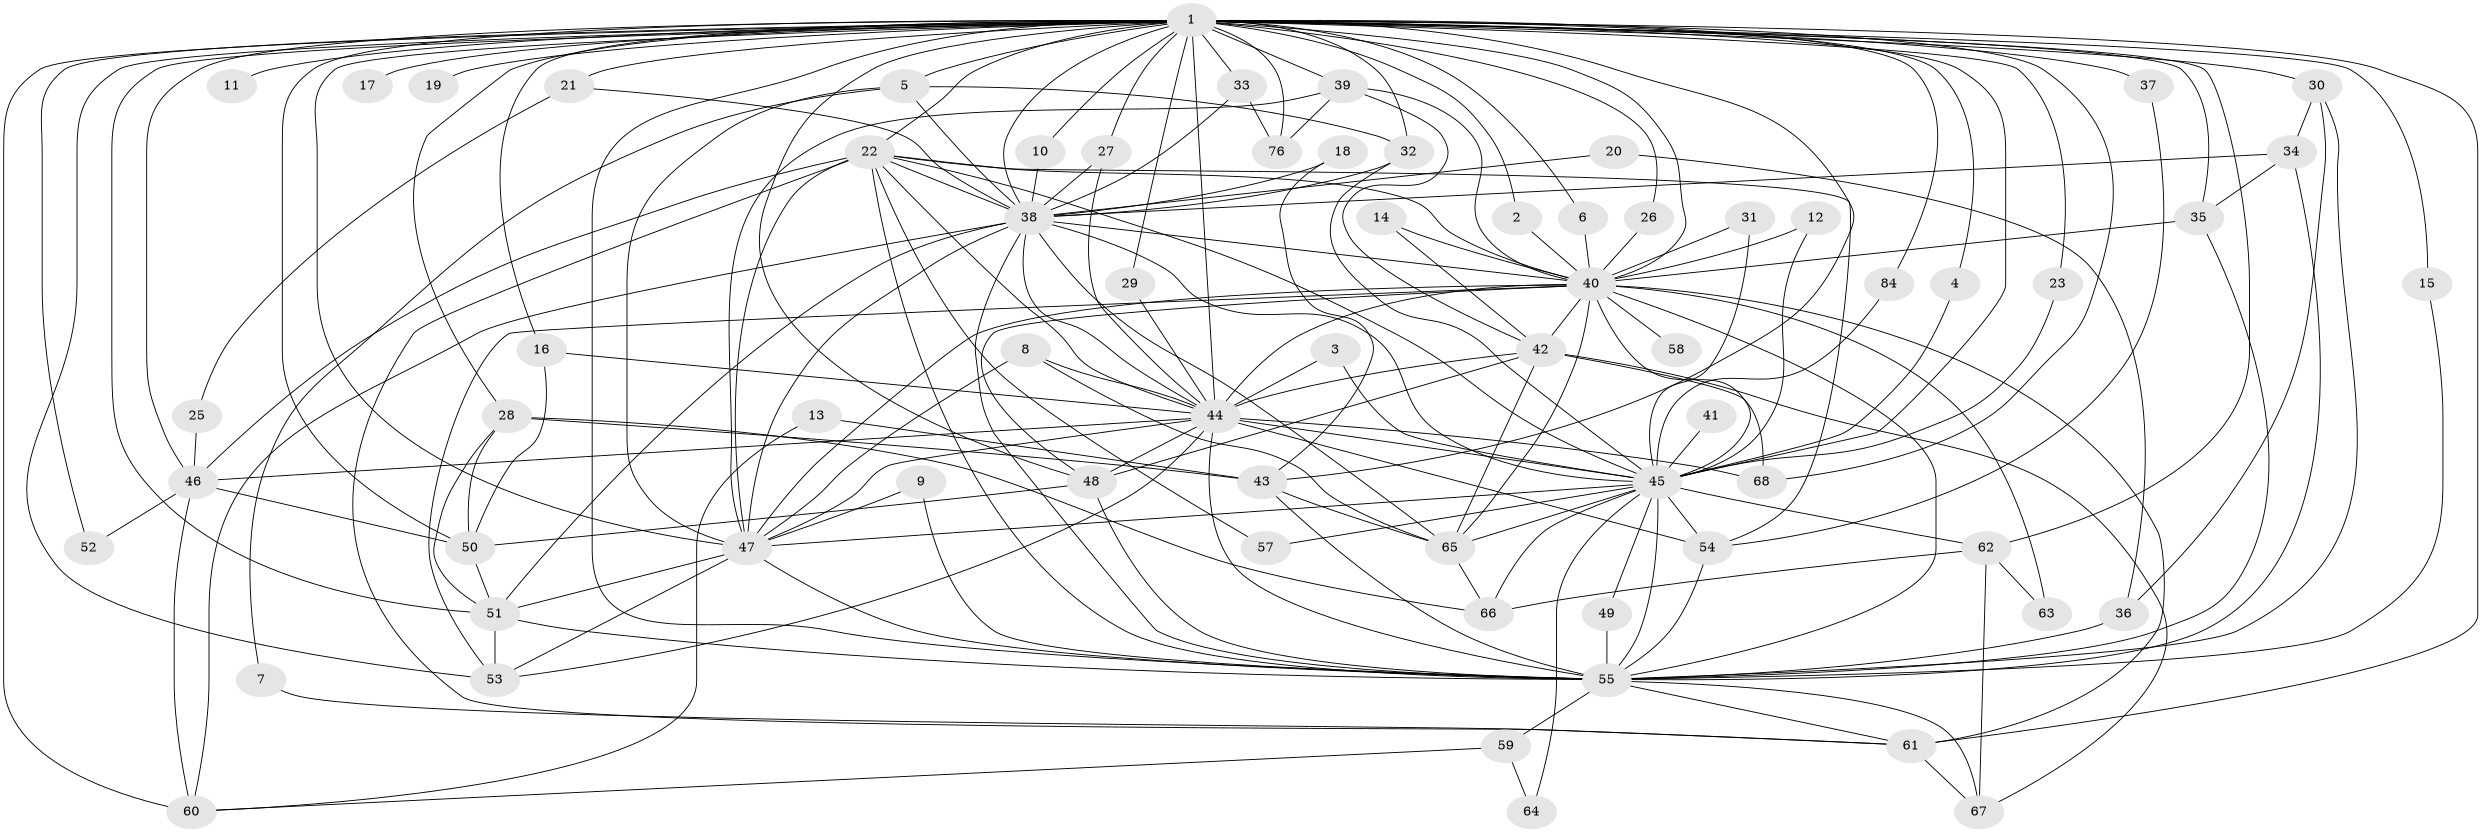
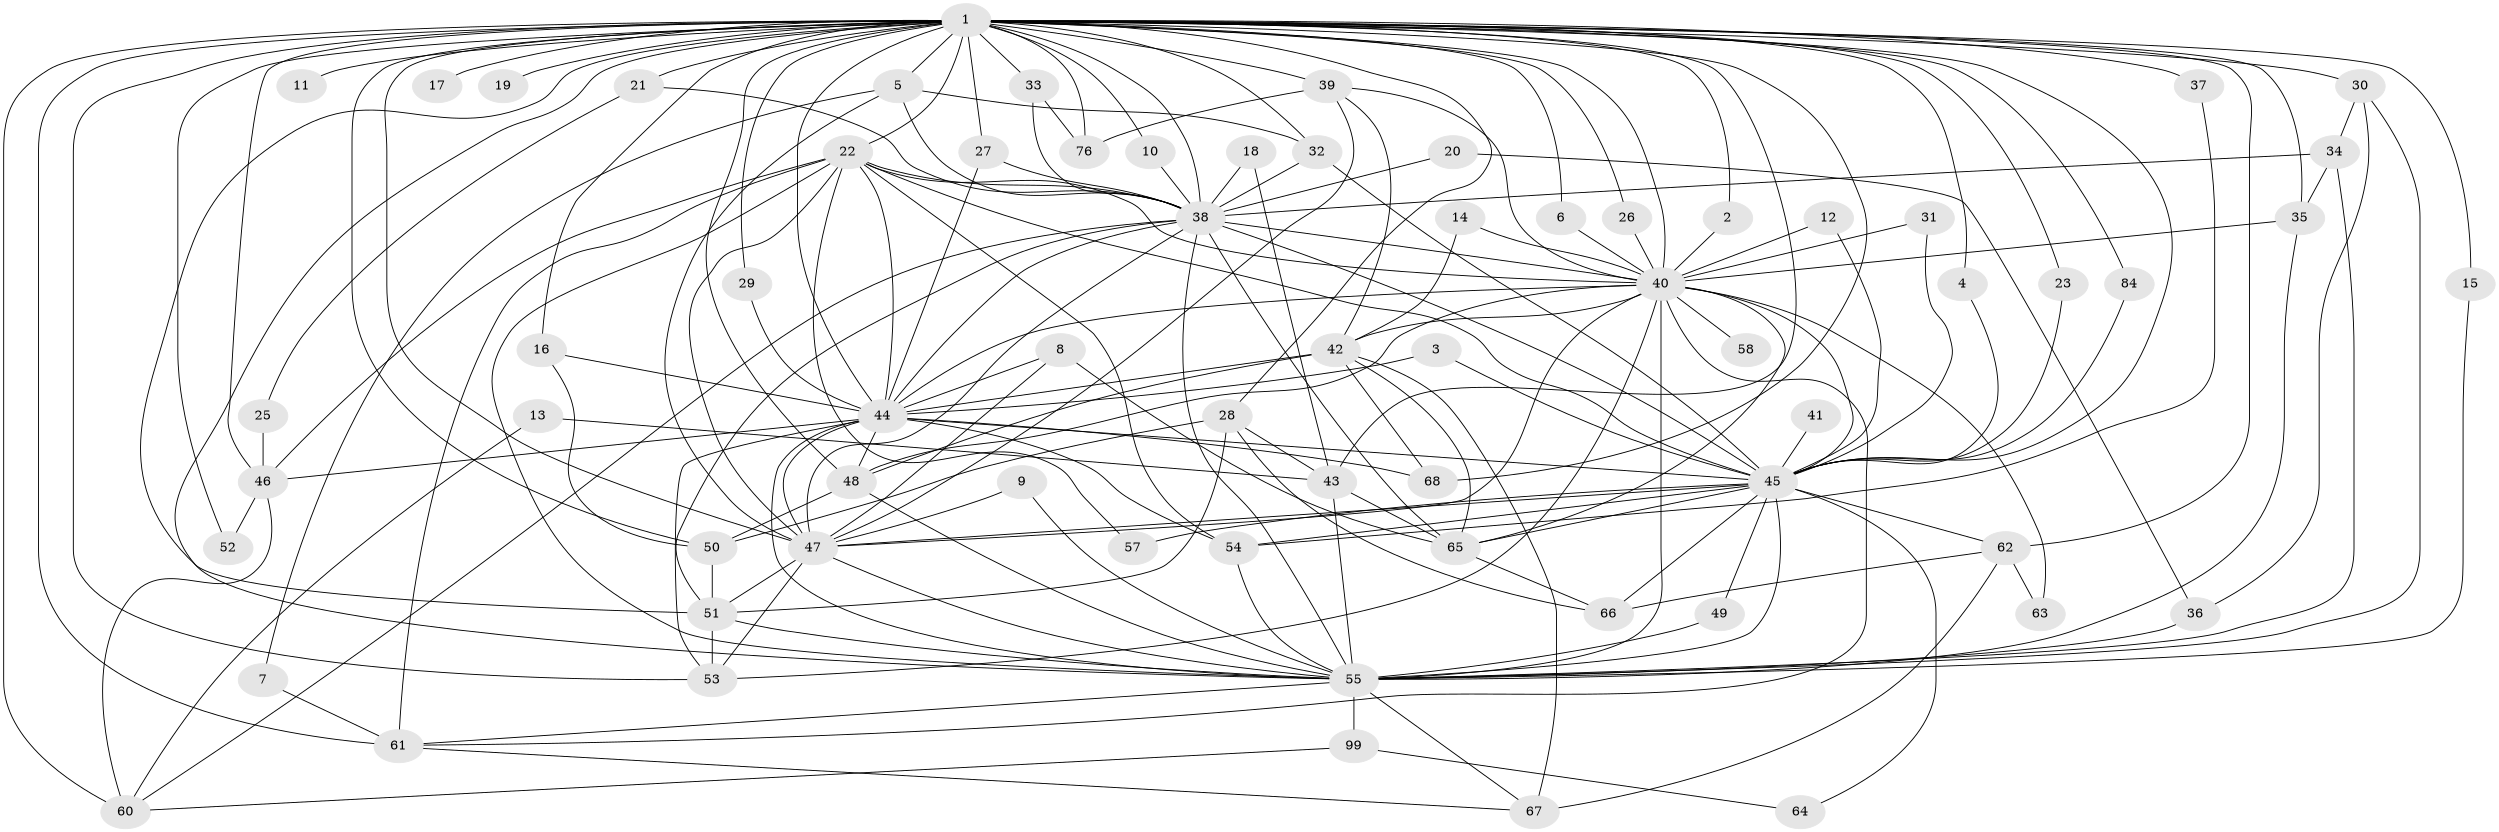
(332, 515) -> none
(1506, 746) -> (1354, 746)
